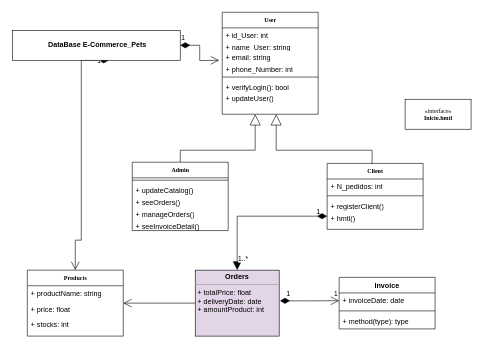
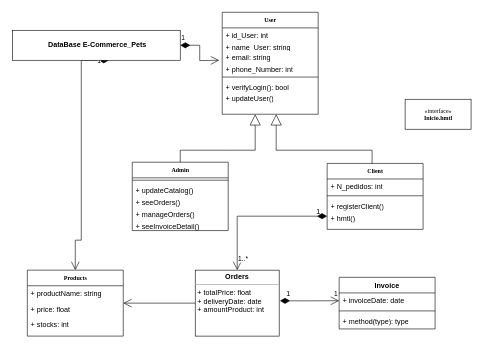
(237, 260) -> (237, 263)
(237, 303) -> (237, 303)
